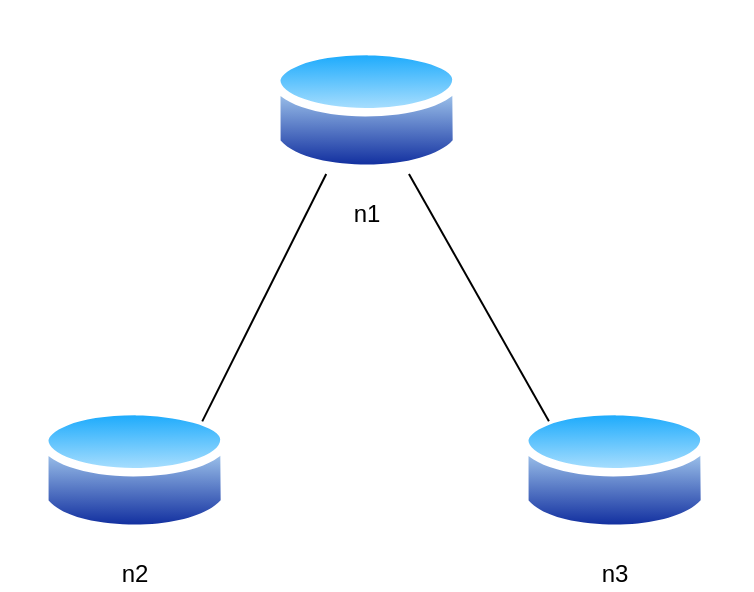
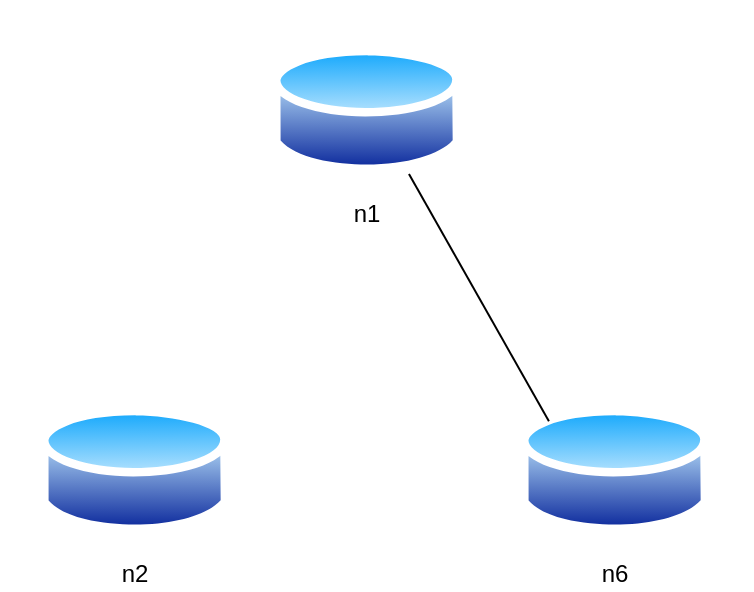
(264, 298) -> none
(616, 575) -> (616, 575)
